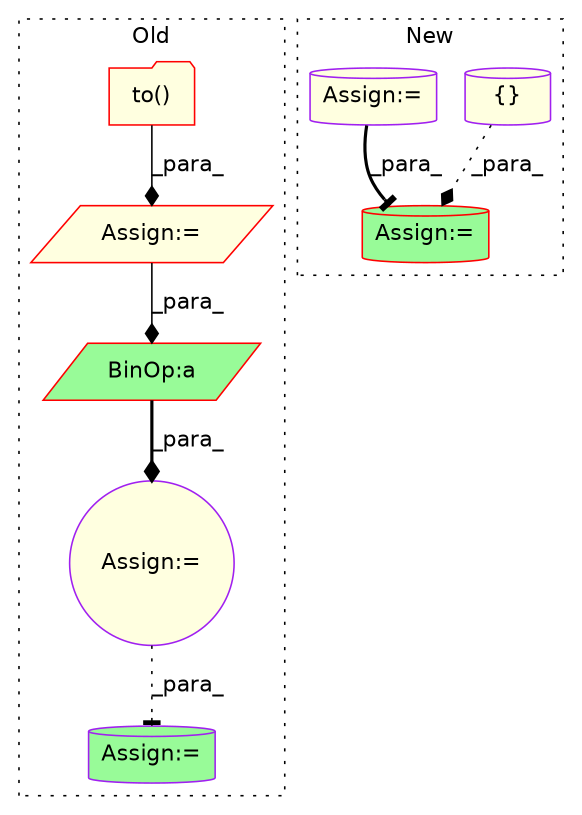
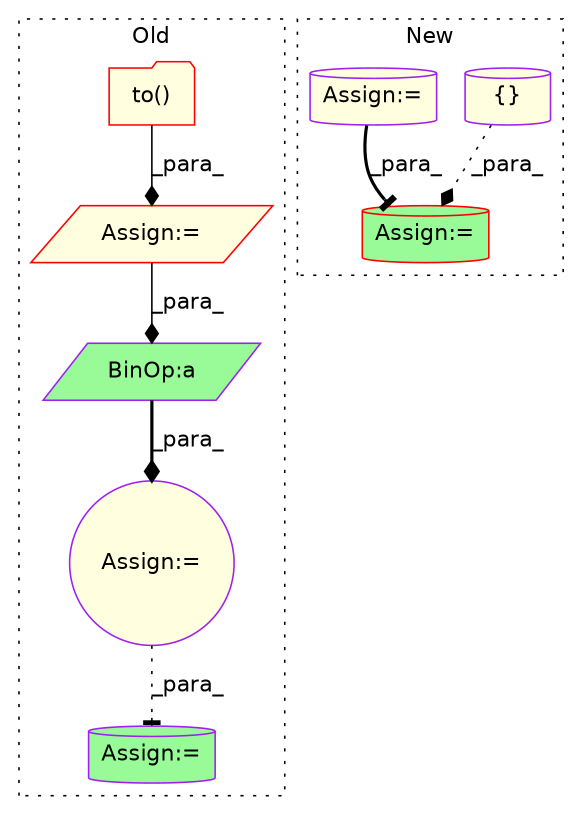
(152, 372) -> (152, 372)
